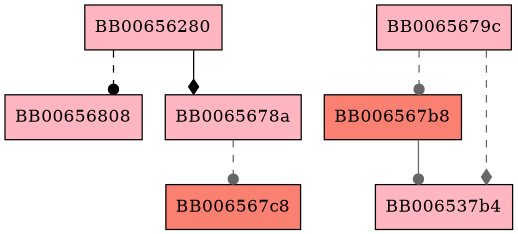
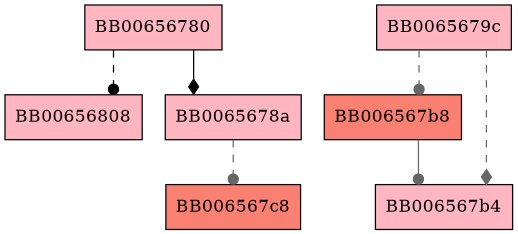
(153, 27) -> (153, 27)
(444, 207) -> (444, 207)
